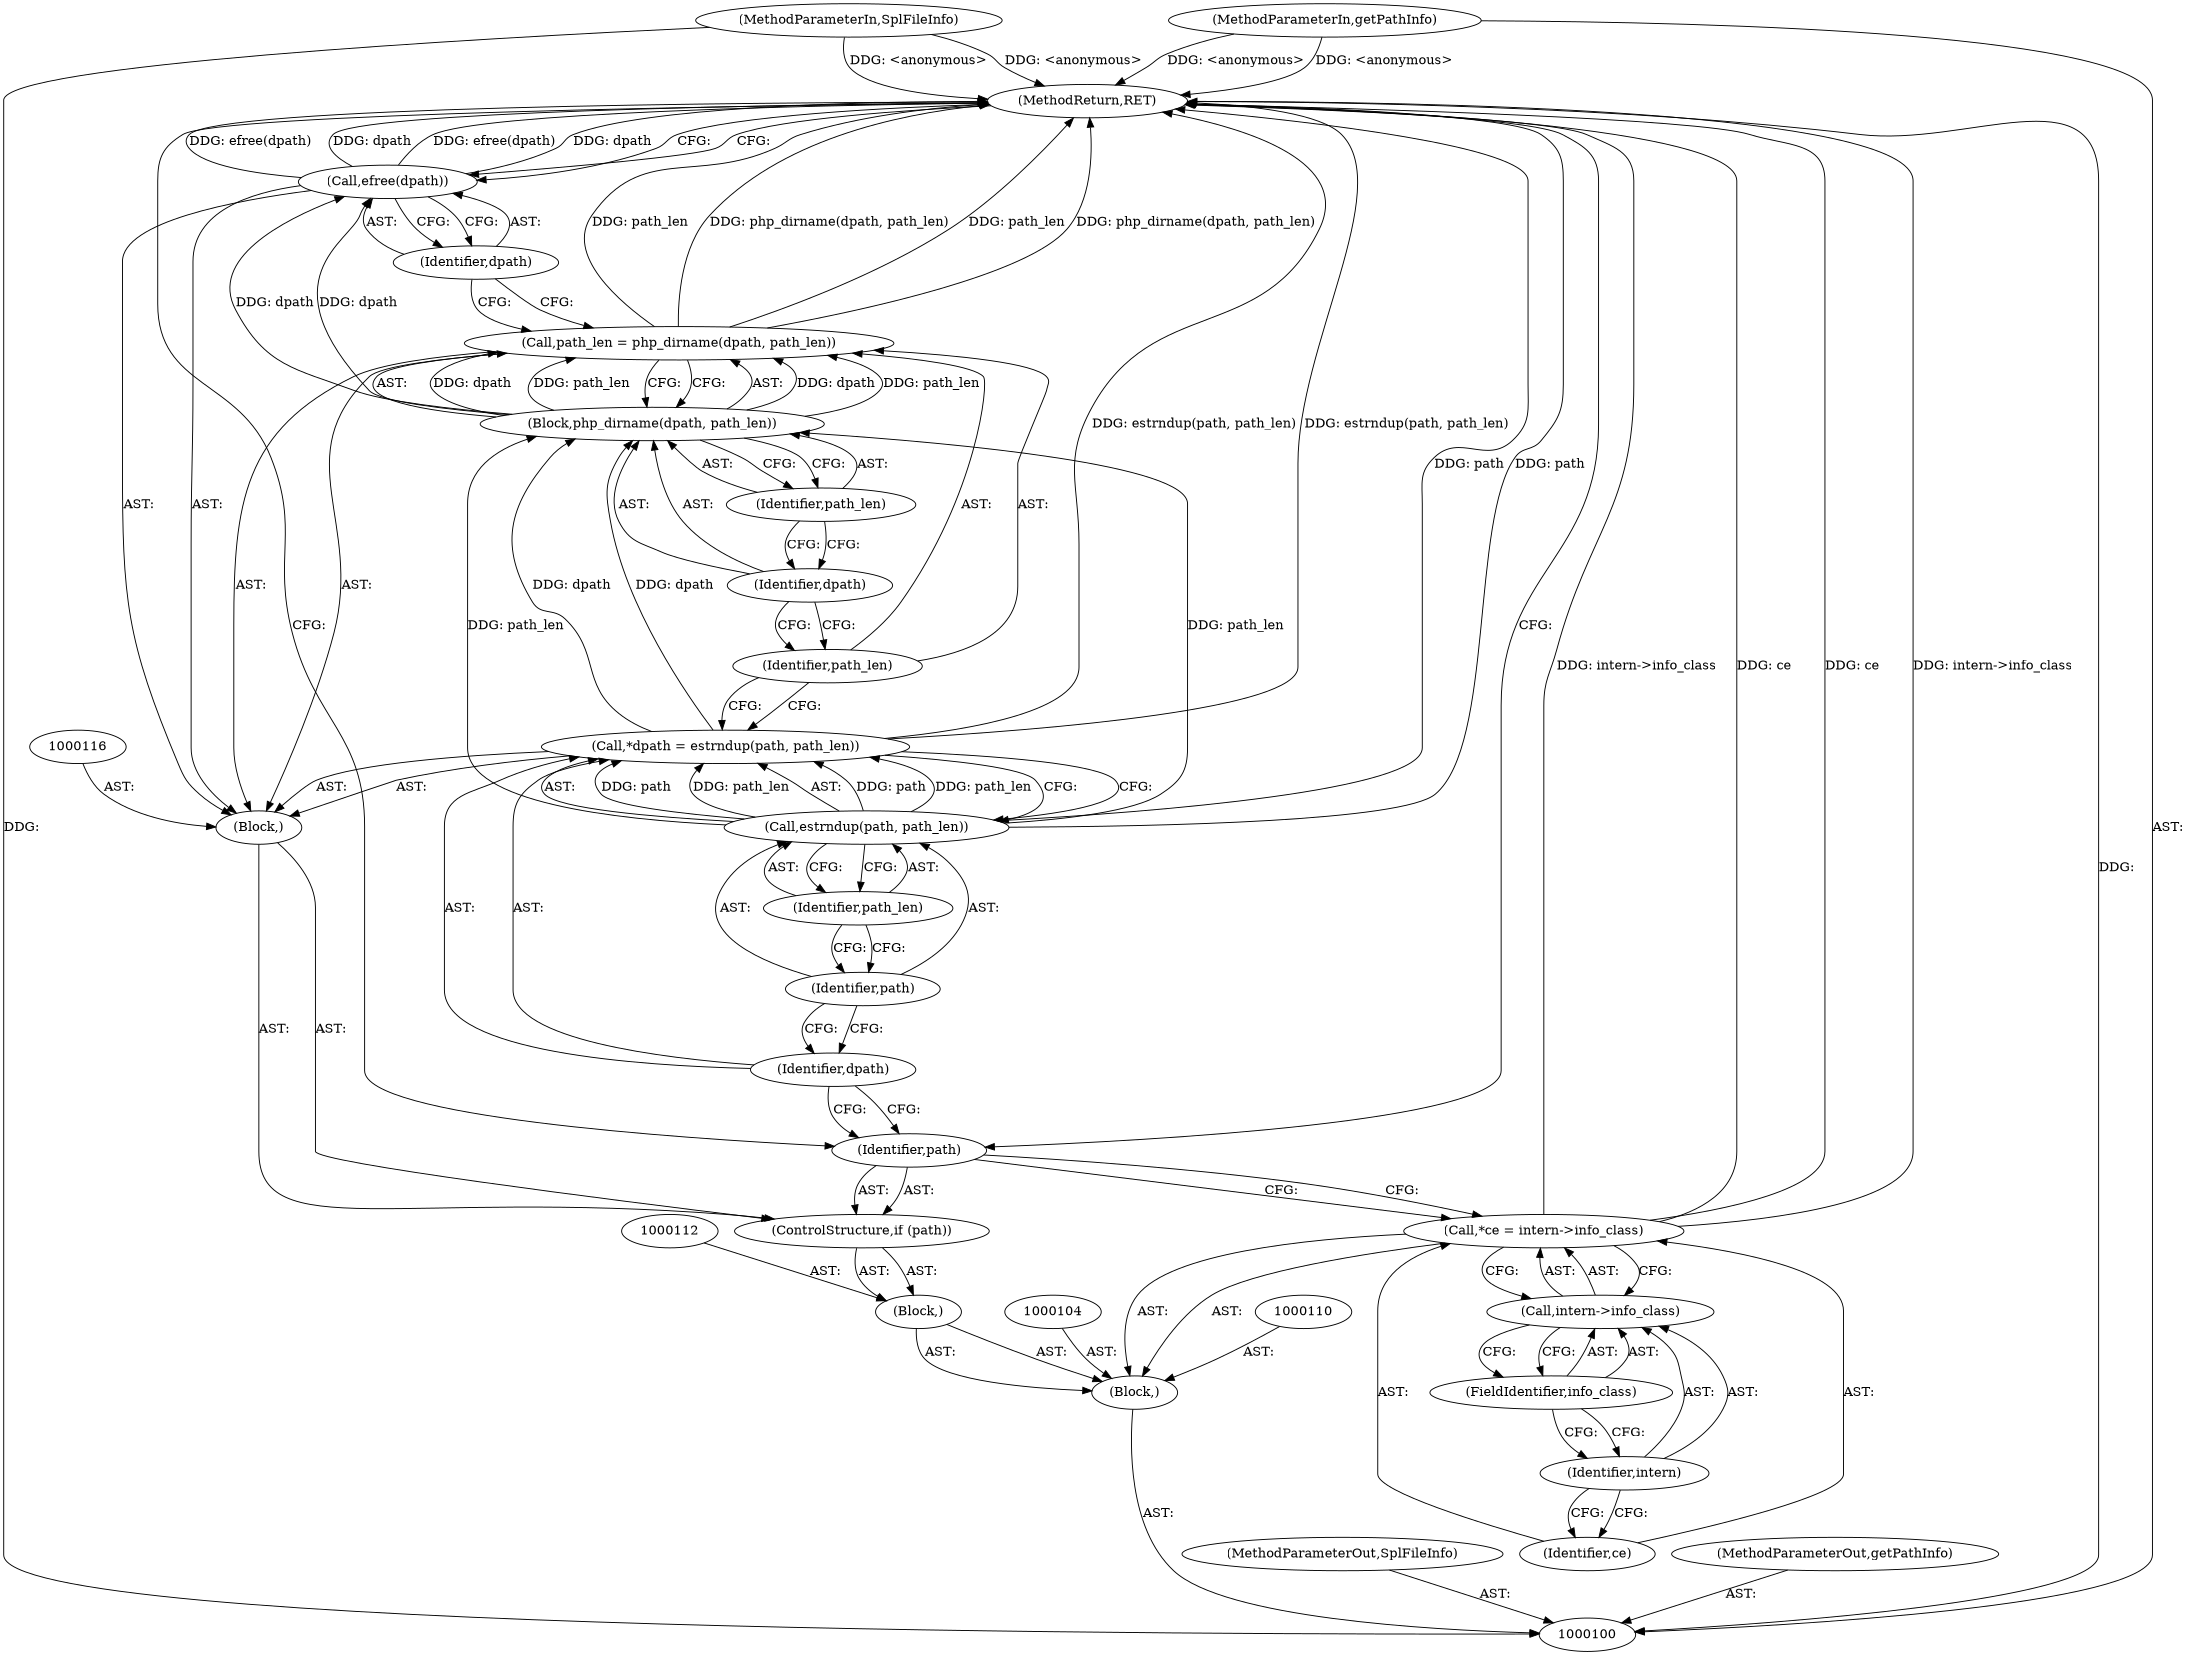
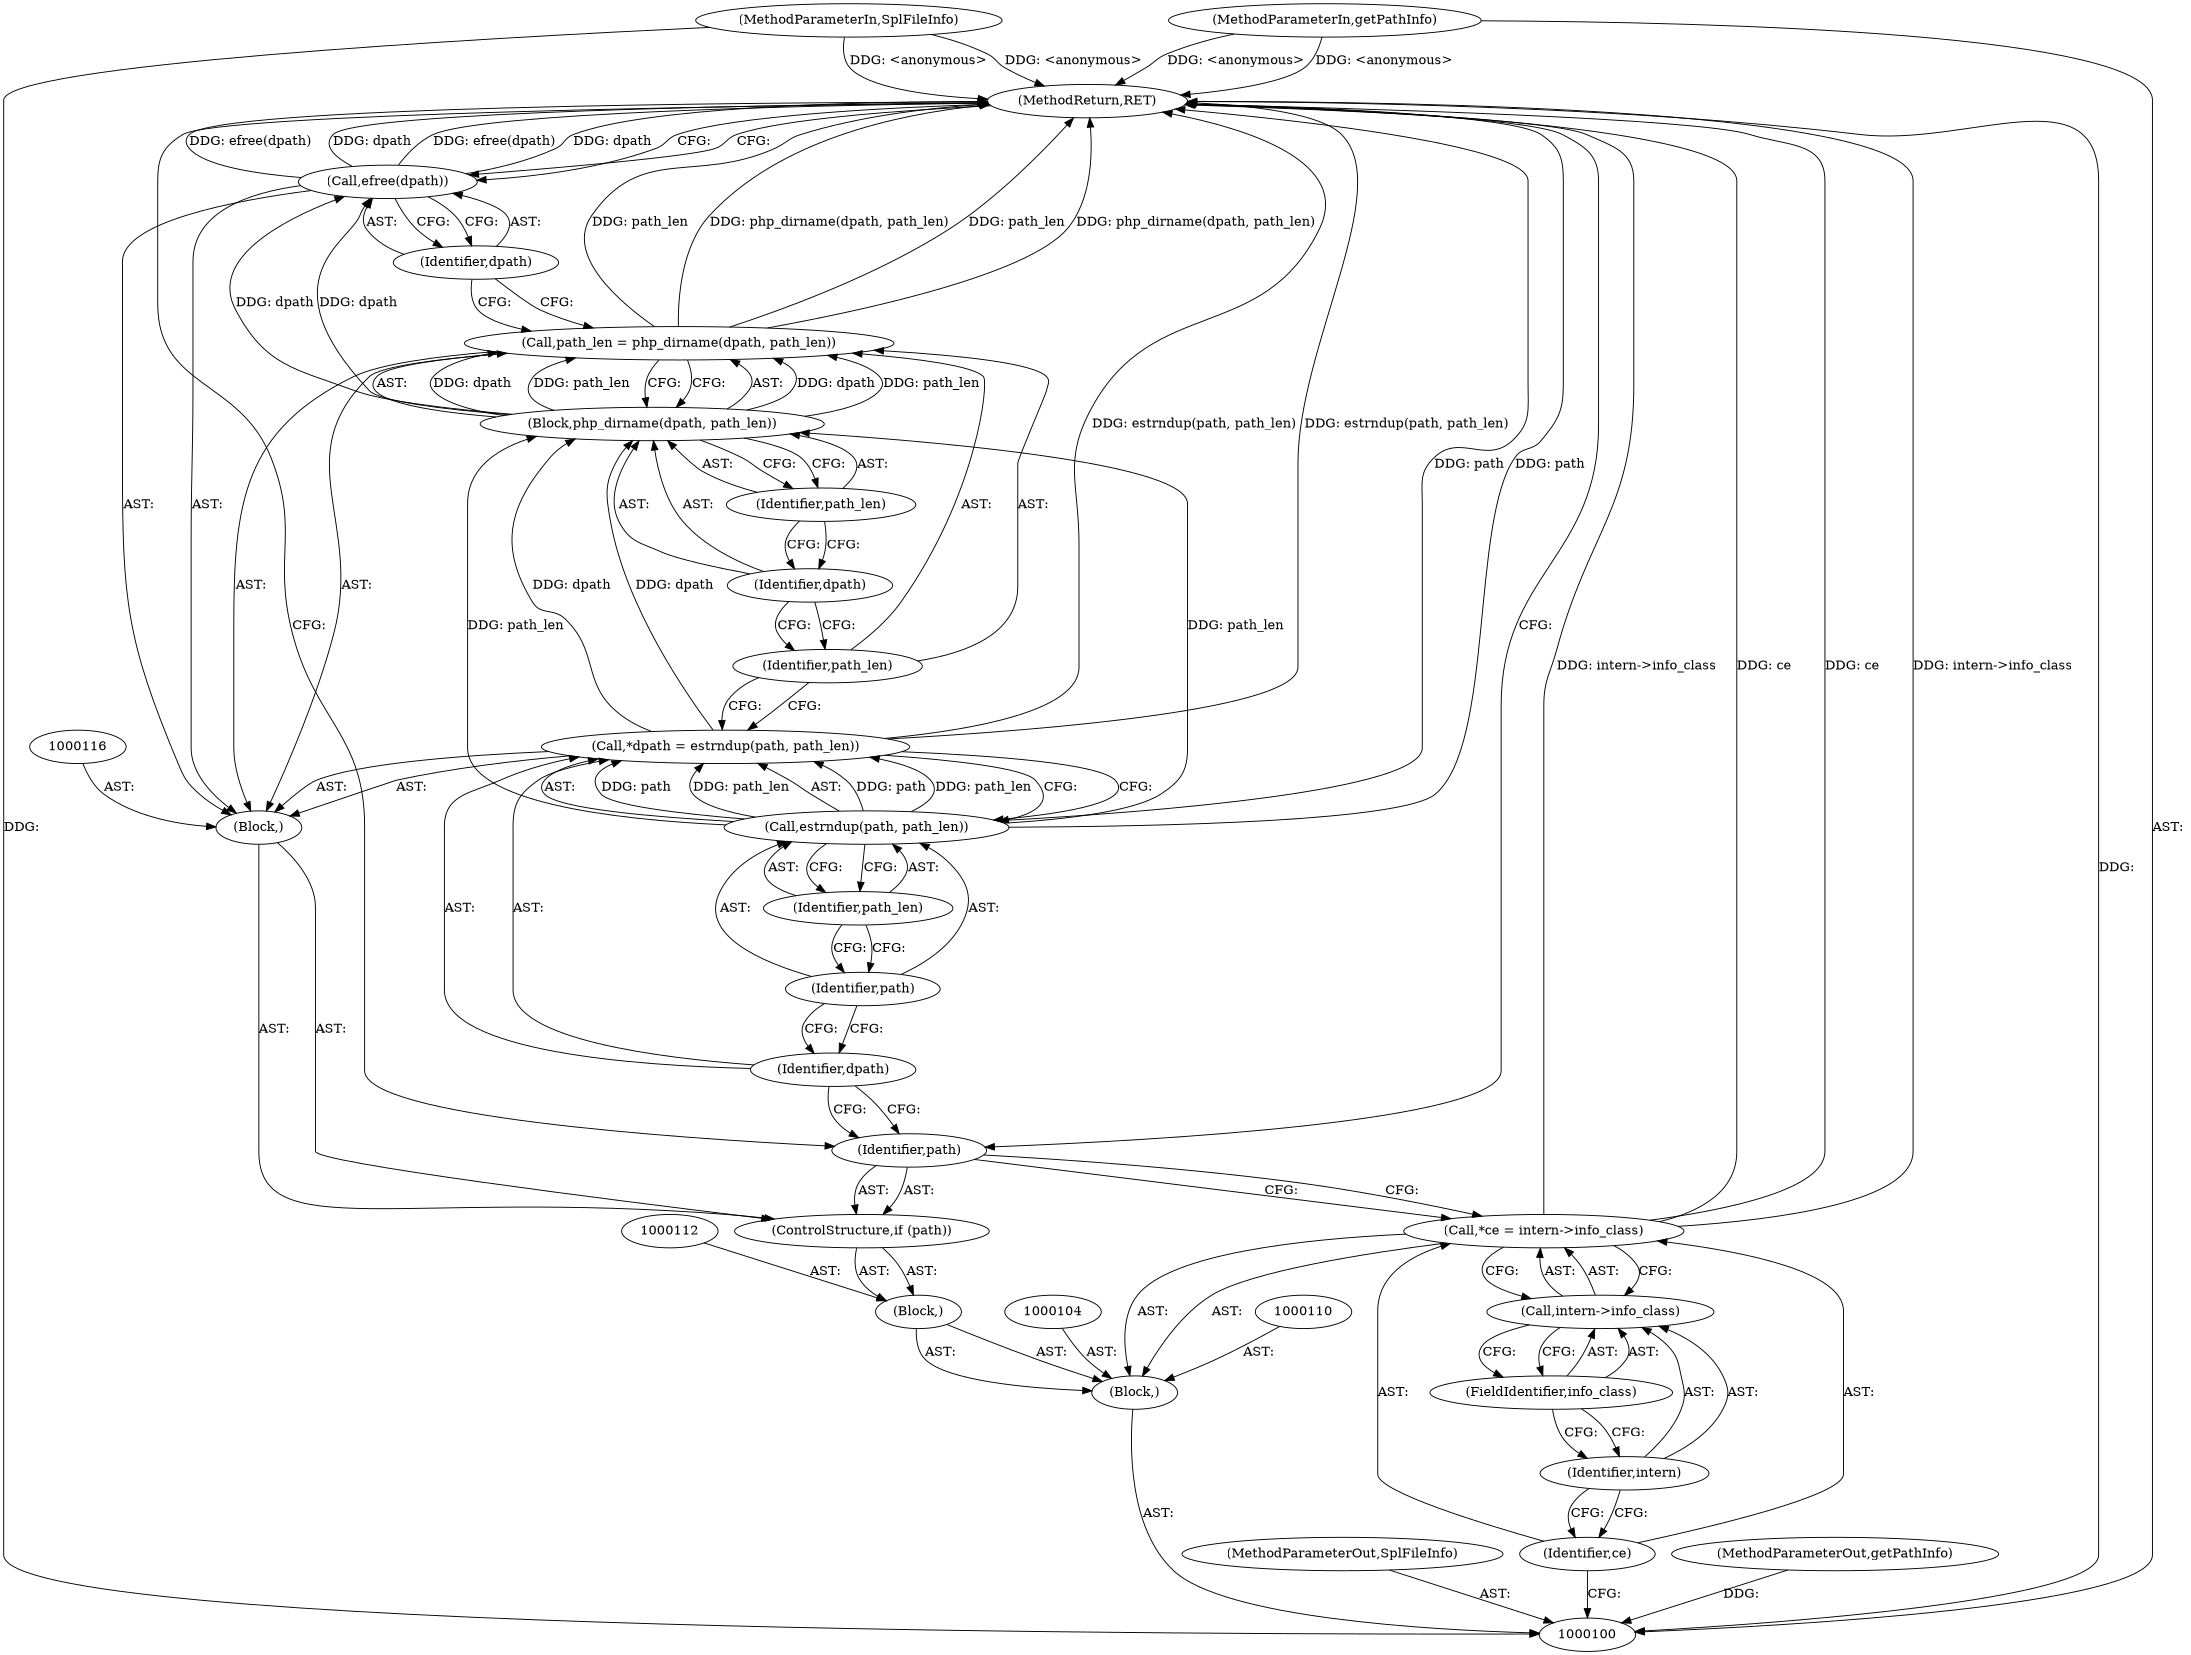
none -> (1587, 1590)
(1743, 1594) -> (1743, 1594)
